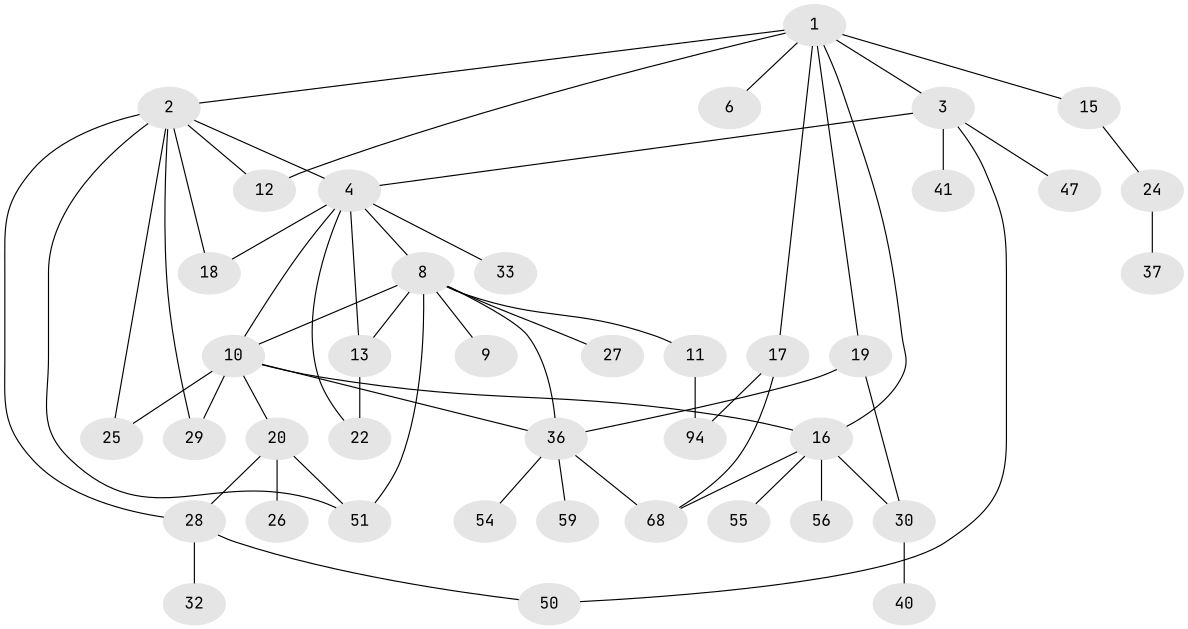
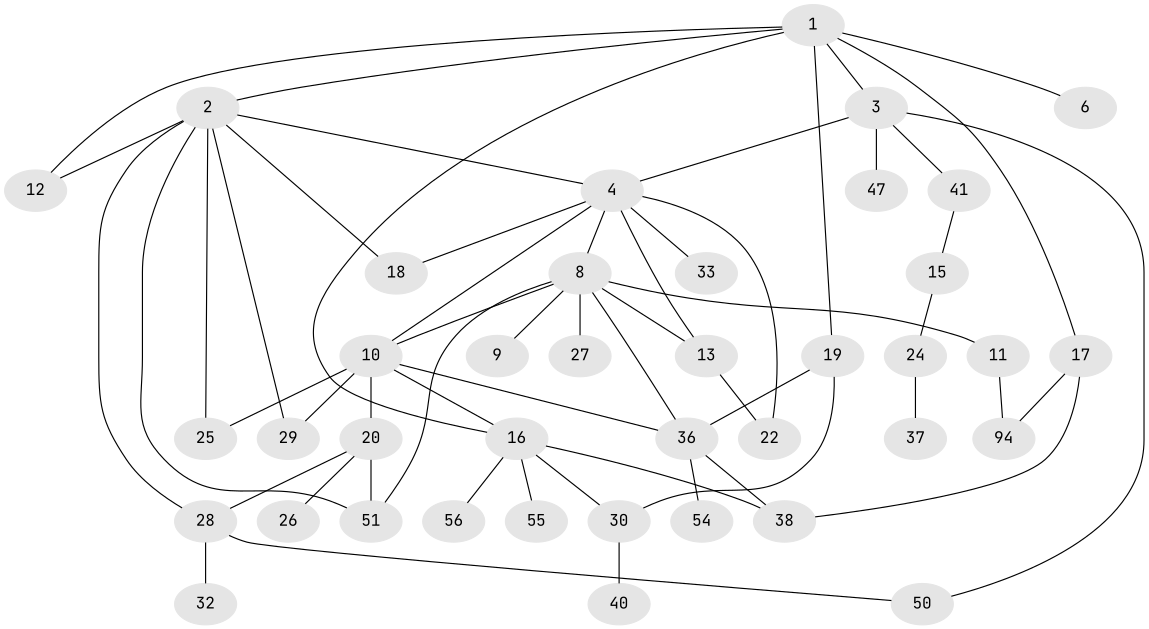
(952, 67) -> (948, 232)
(568, 521) -> none
(656, 521) -> (785, 521)
